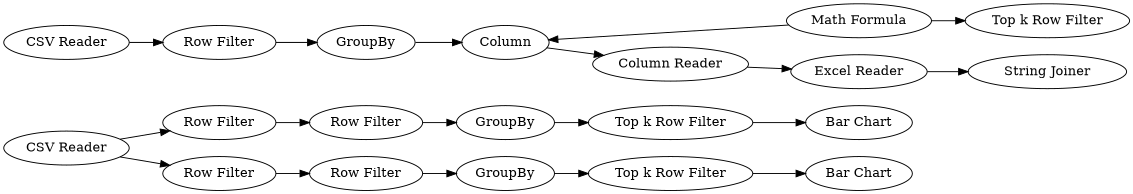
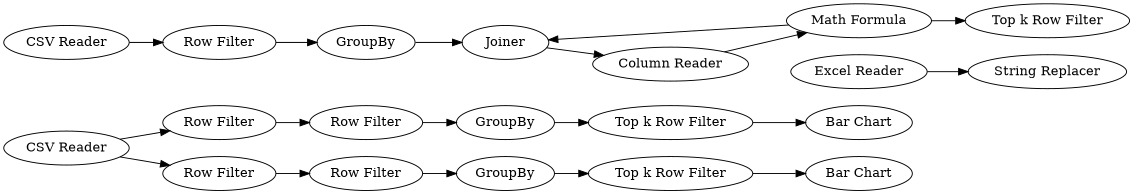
(505, 42) -> (505, 42)
(765, 68) -> (761, 43)
(1047, 72) -> (1047, 72)
